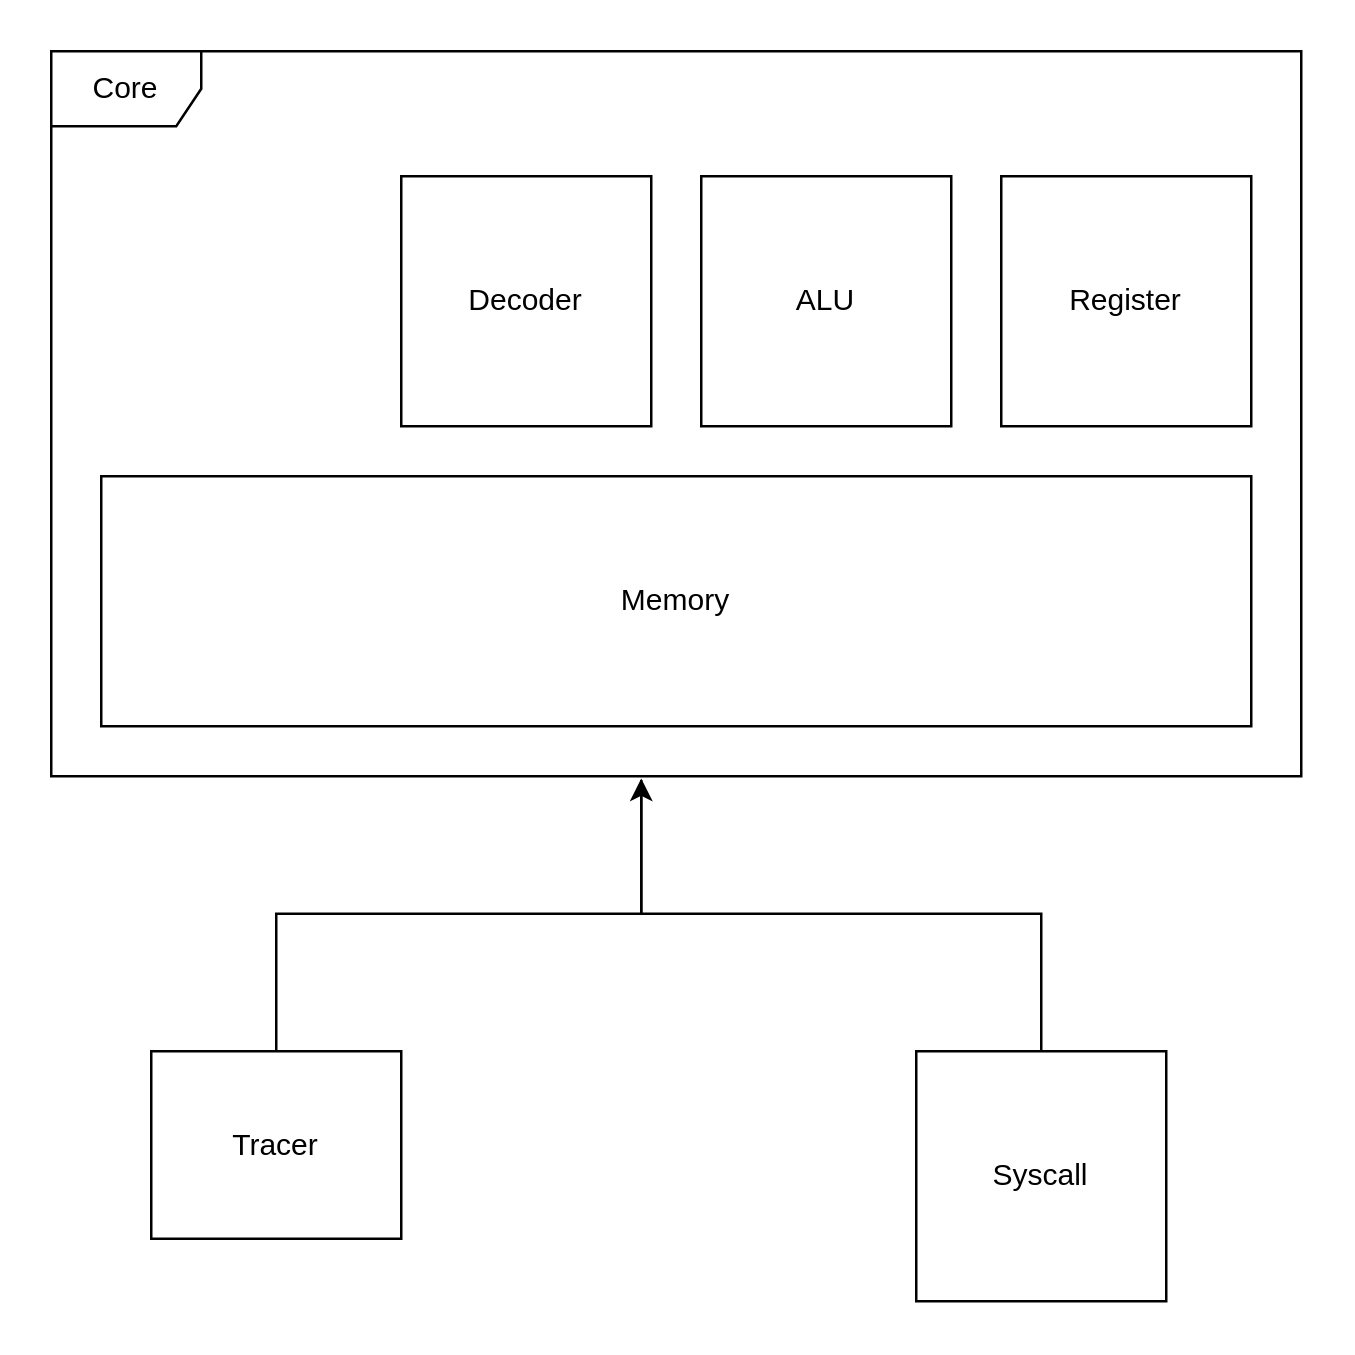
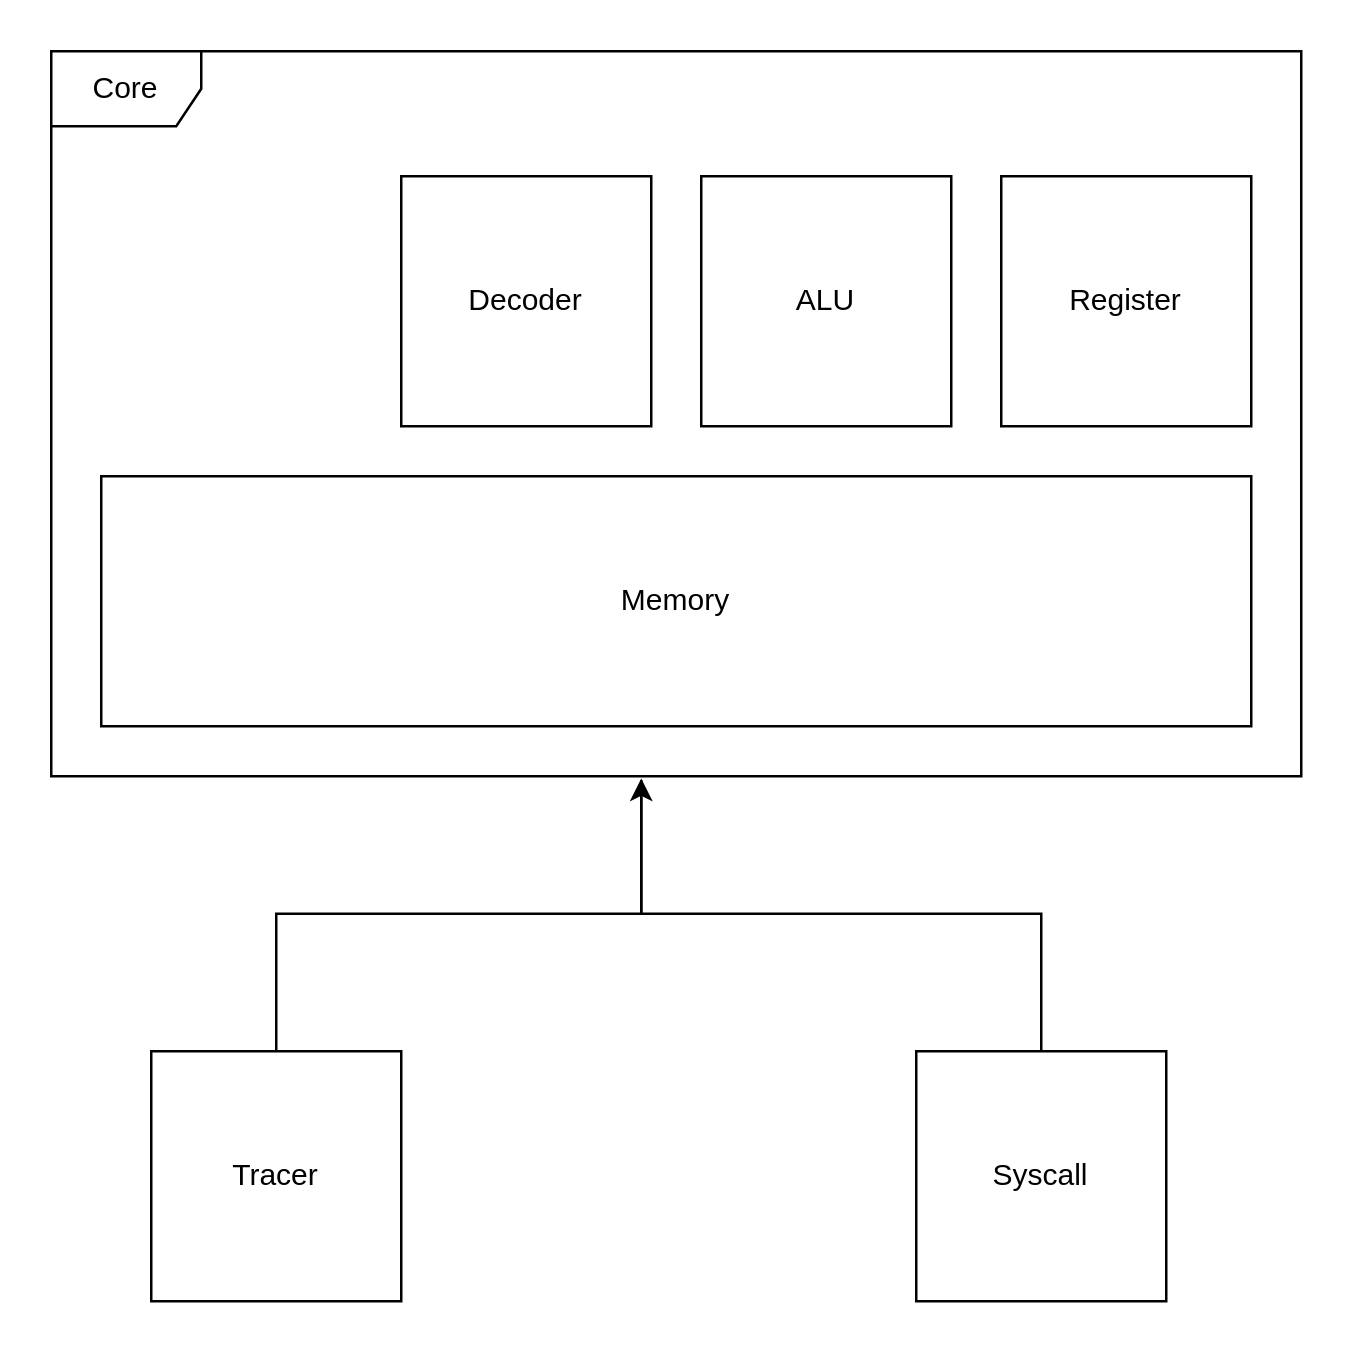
(276, 1145) -> (276, 1176)
